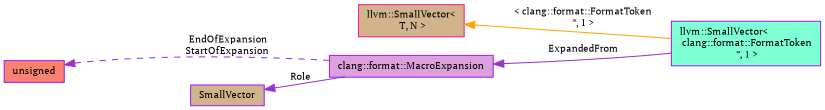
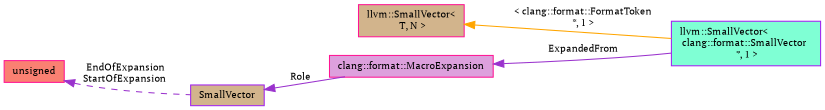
(746, 44) -> (746, 44)
(202, 57) -> (132, 91)
(411, 66) -> (411, 66)
(34, 71) -> (34, 71)
